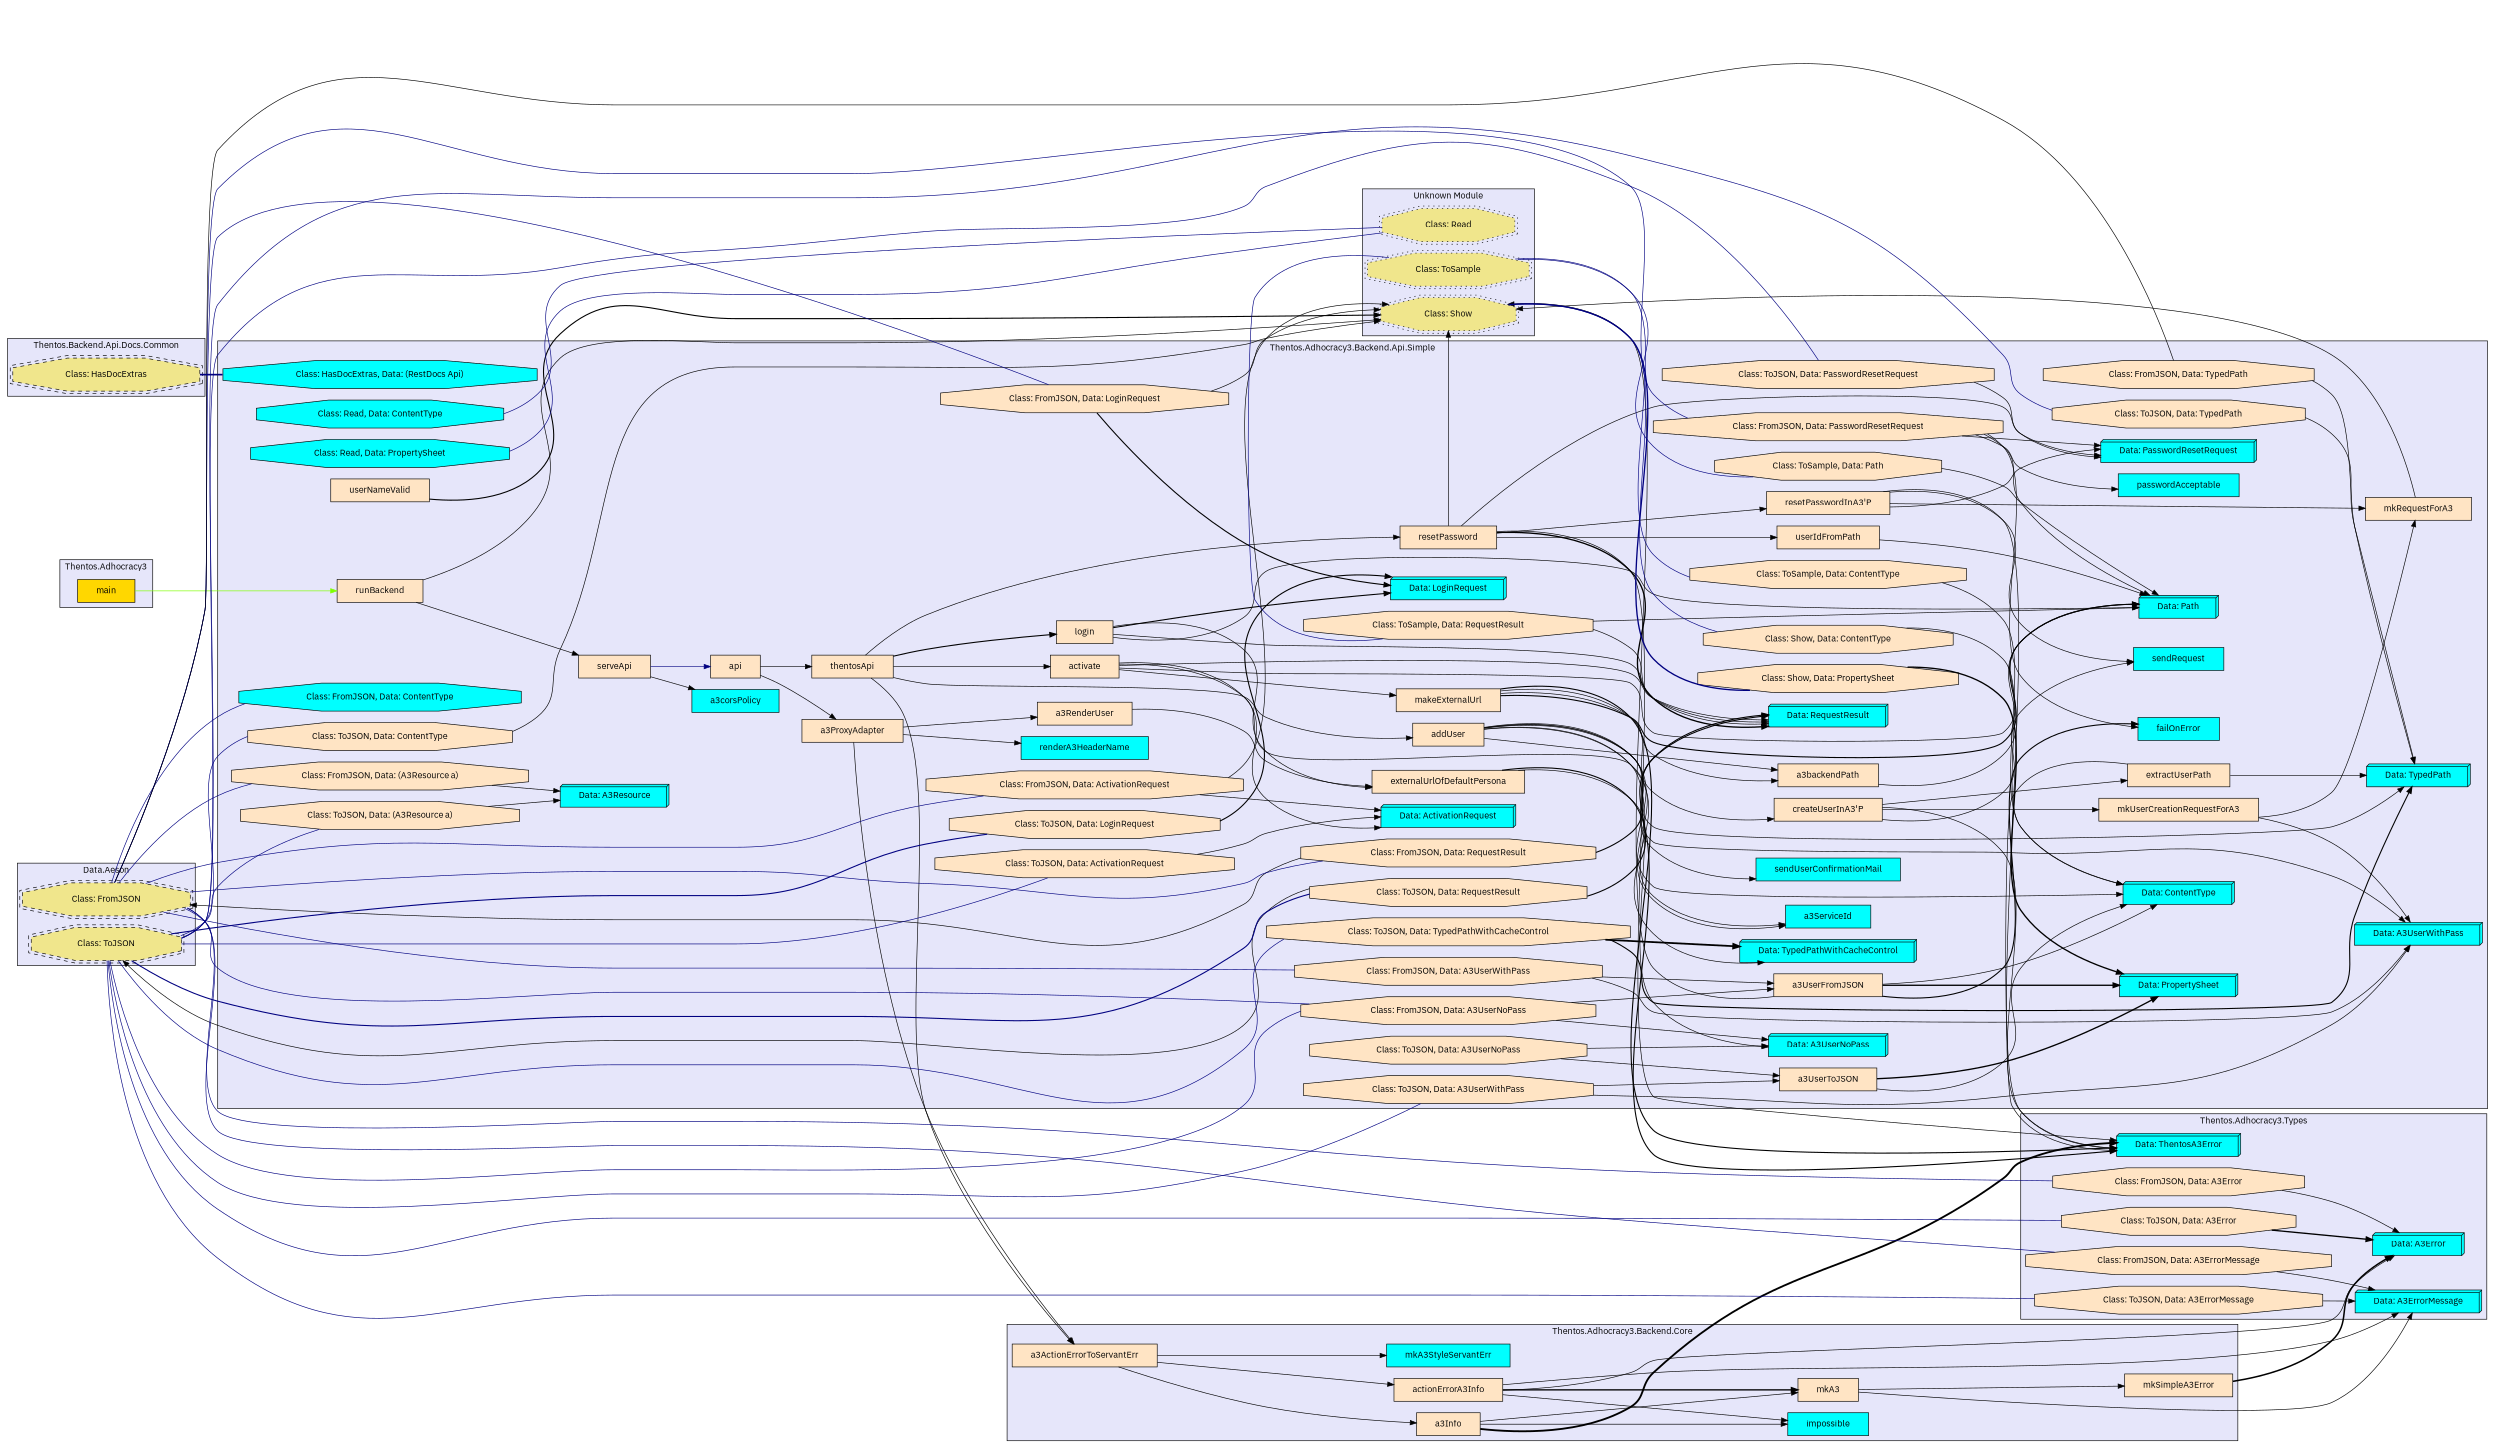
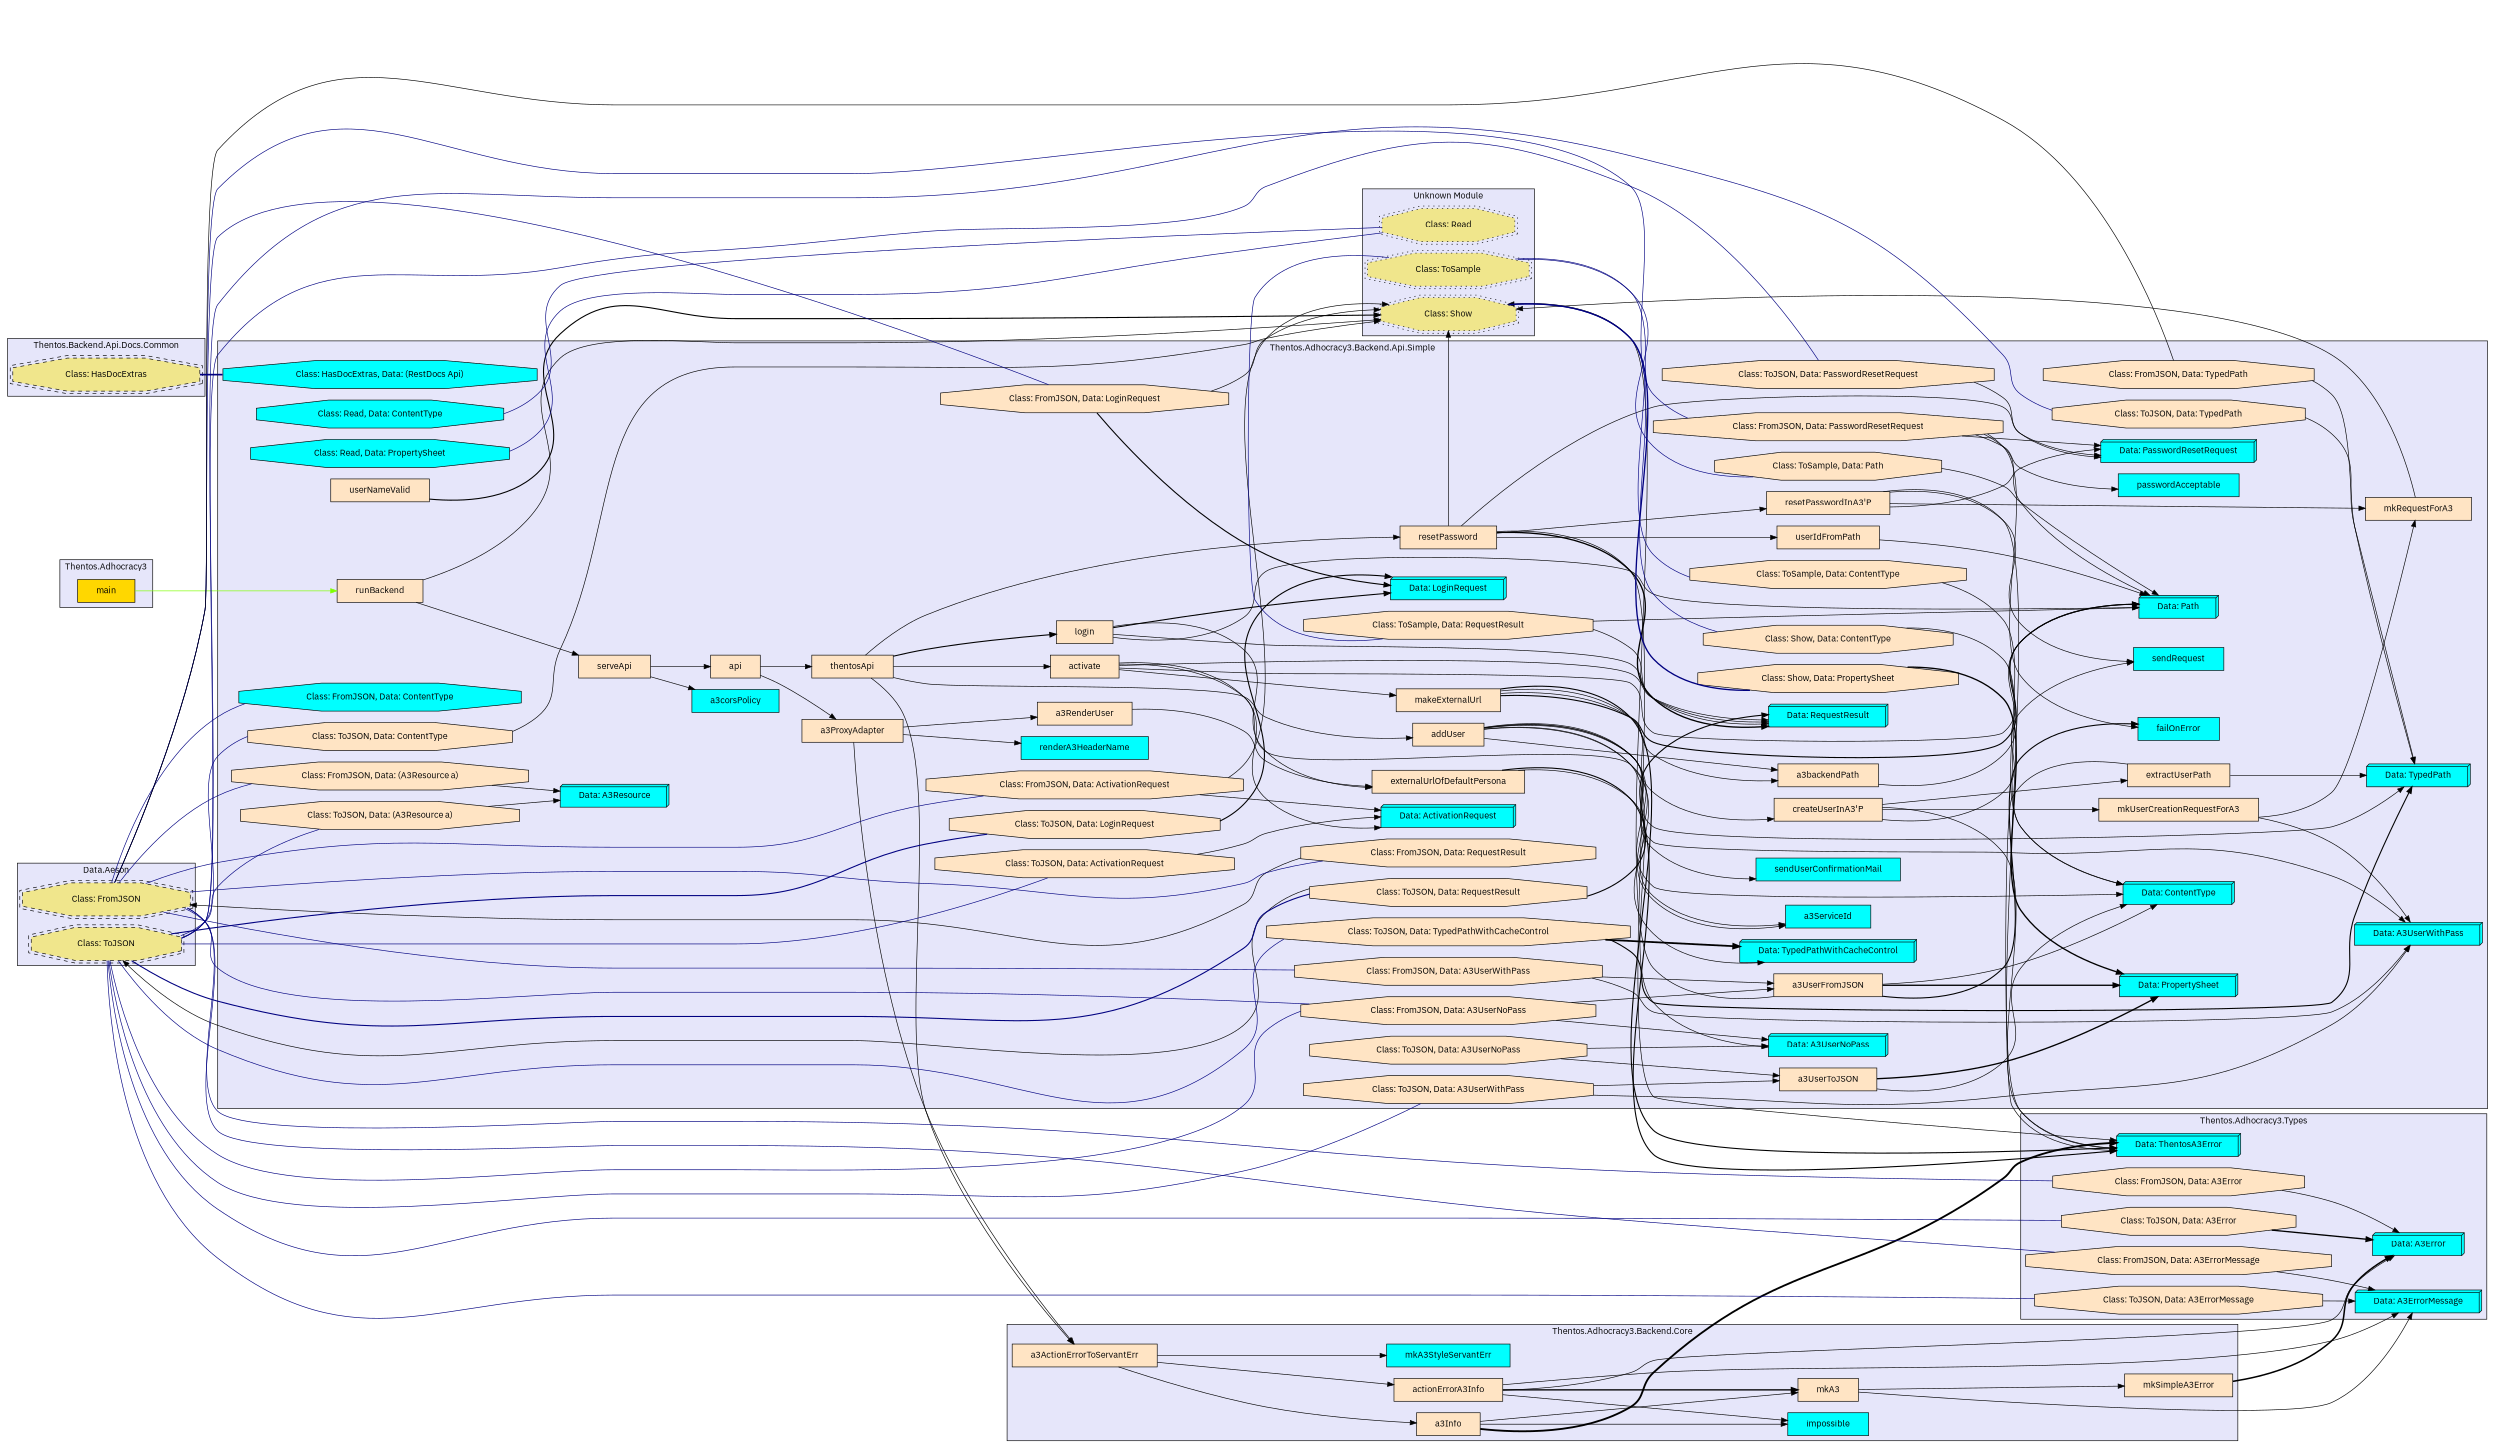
(677, 667) -> (677, 667)
(1652, 759) -> none
